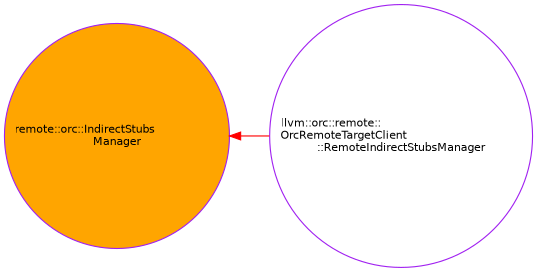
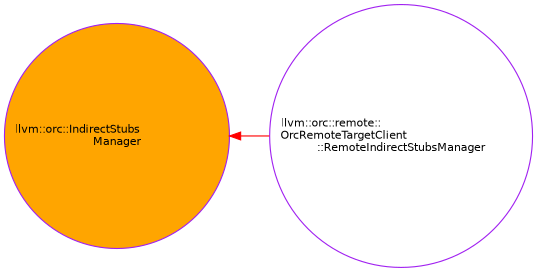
(117, 136) -> (117, 136)
